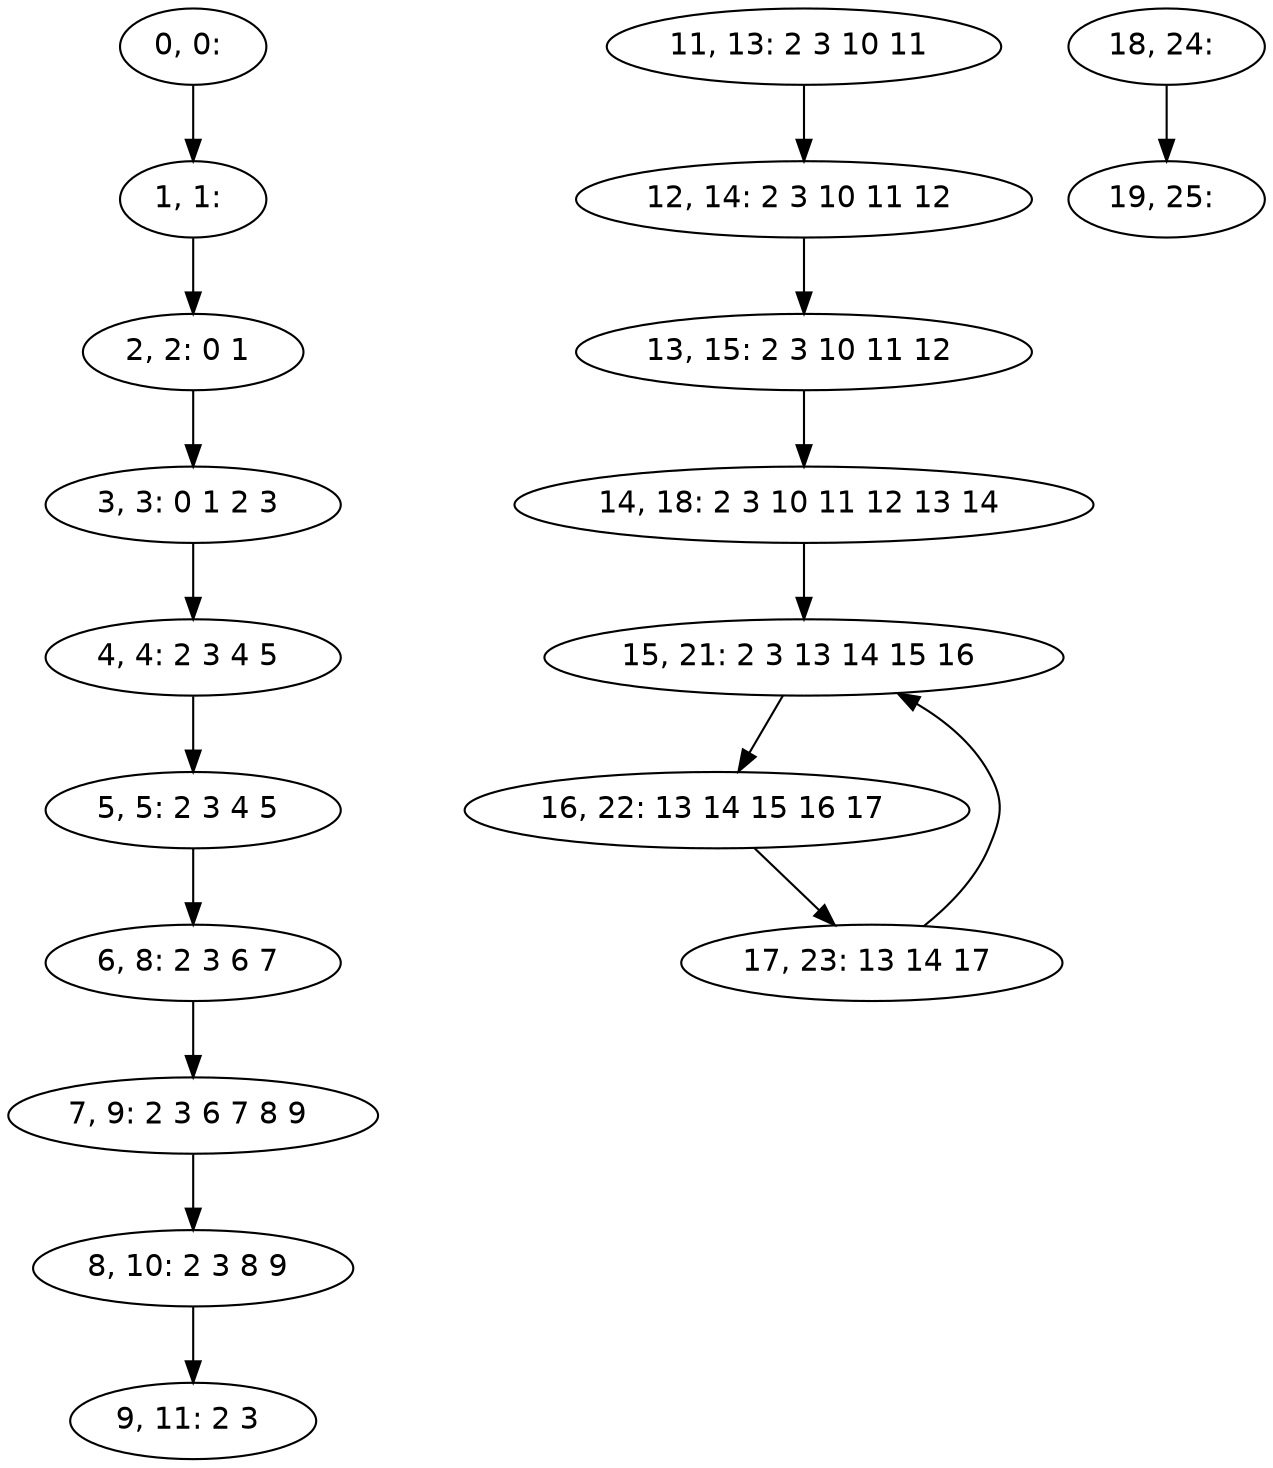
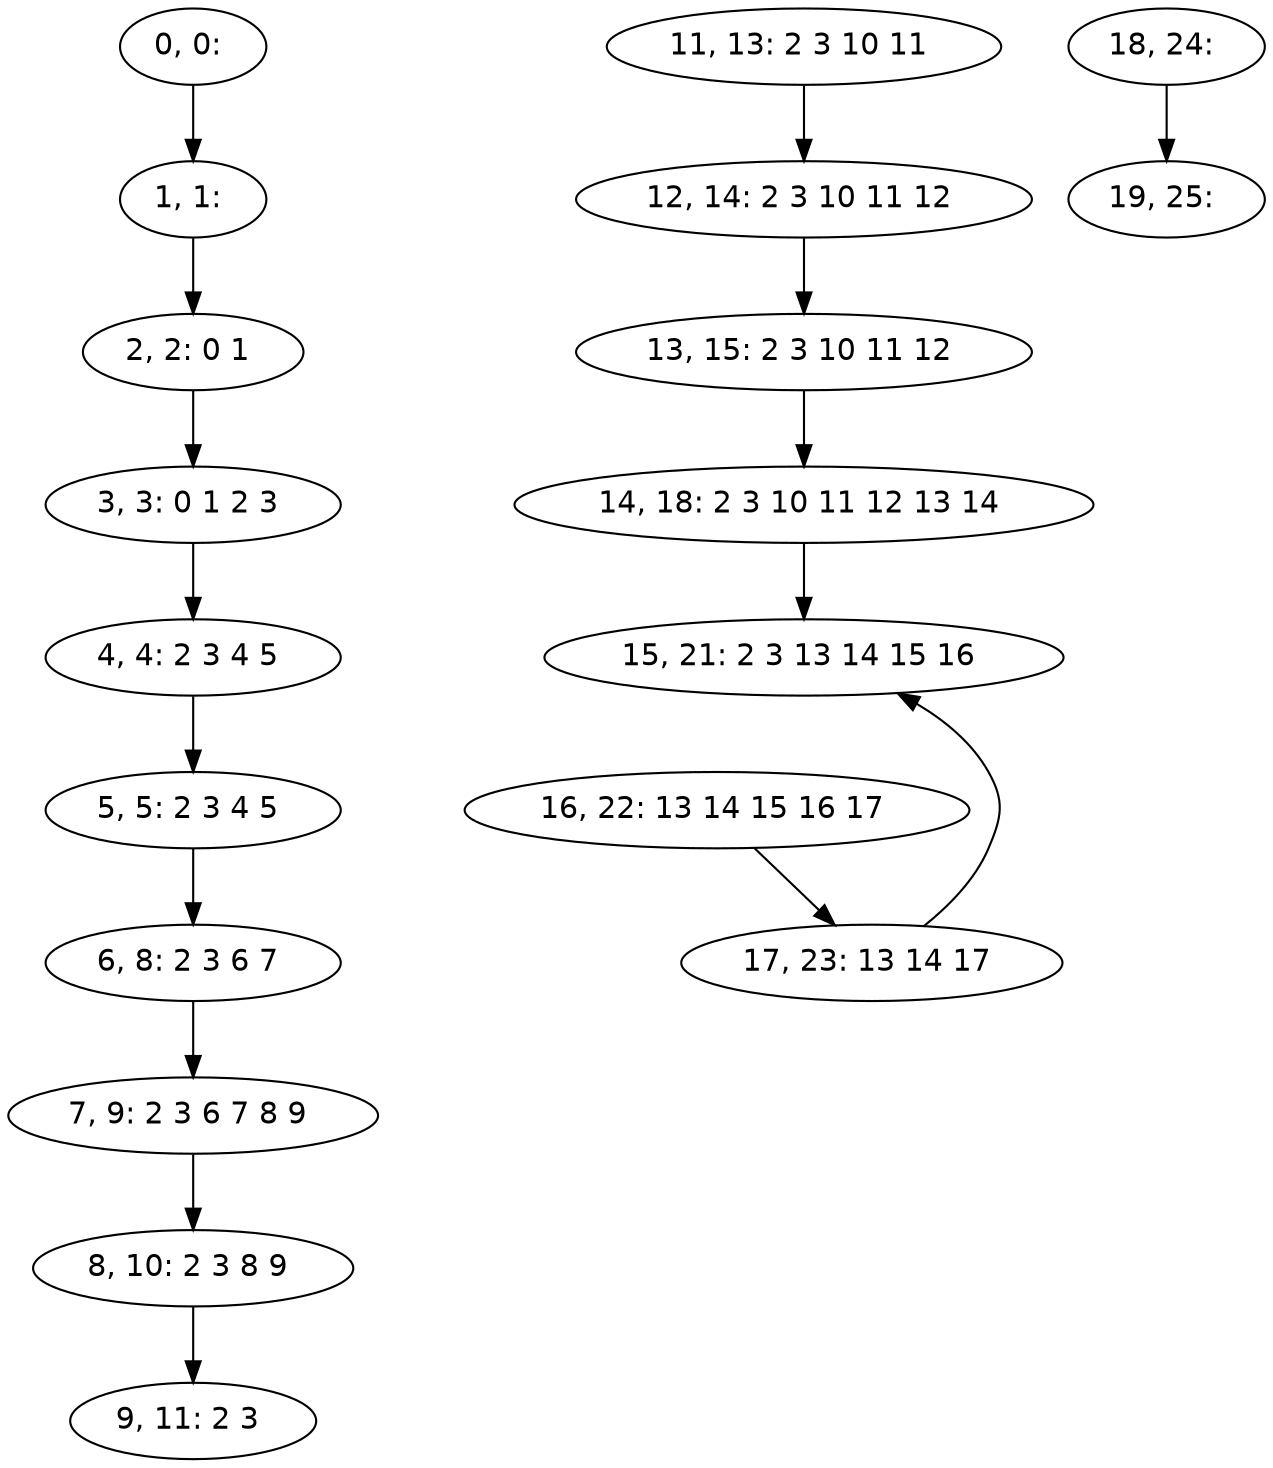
(766, 724) -> none
